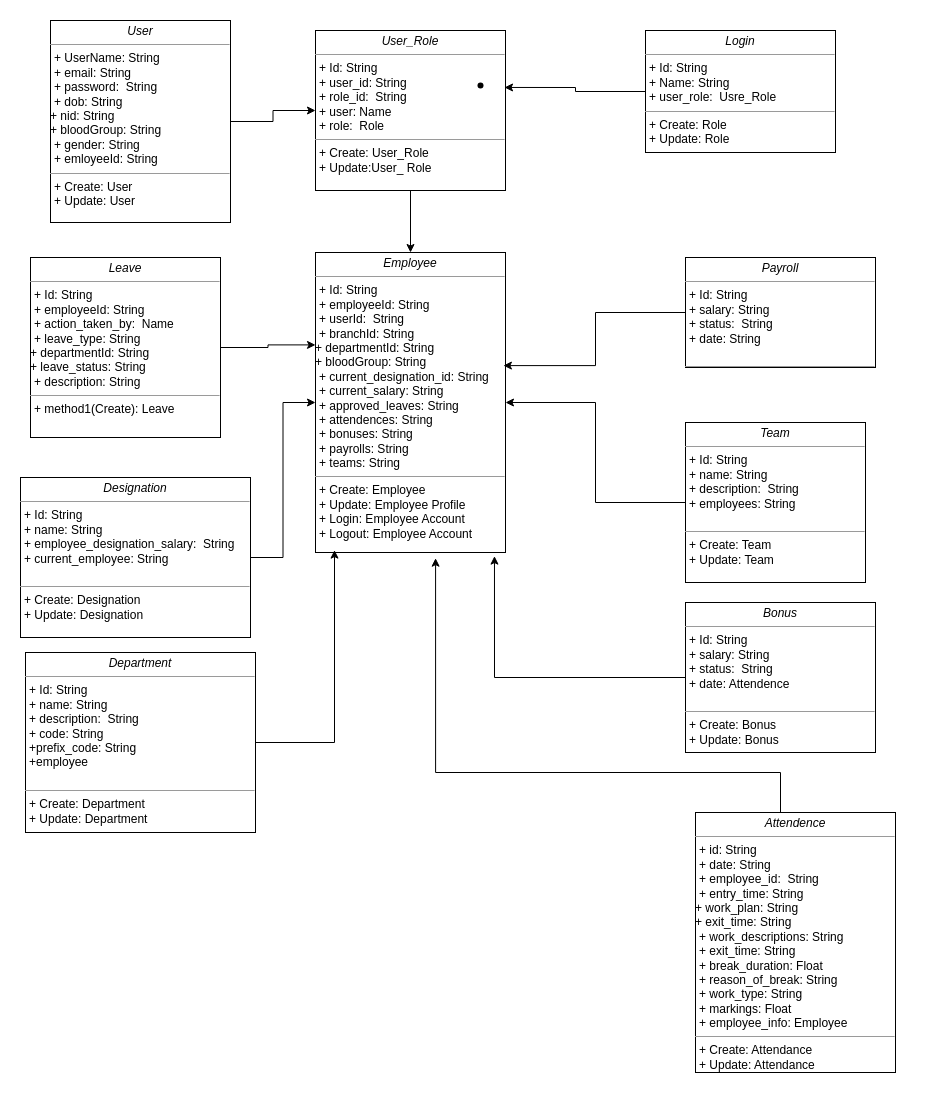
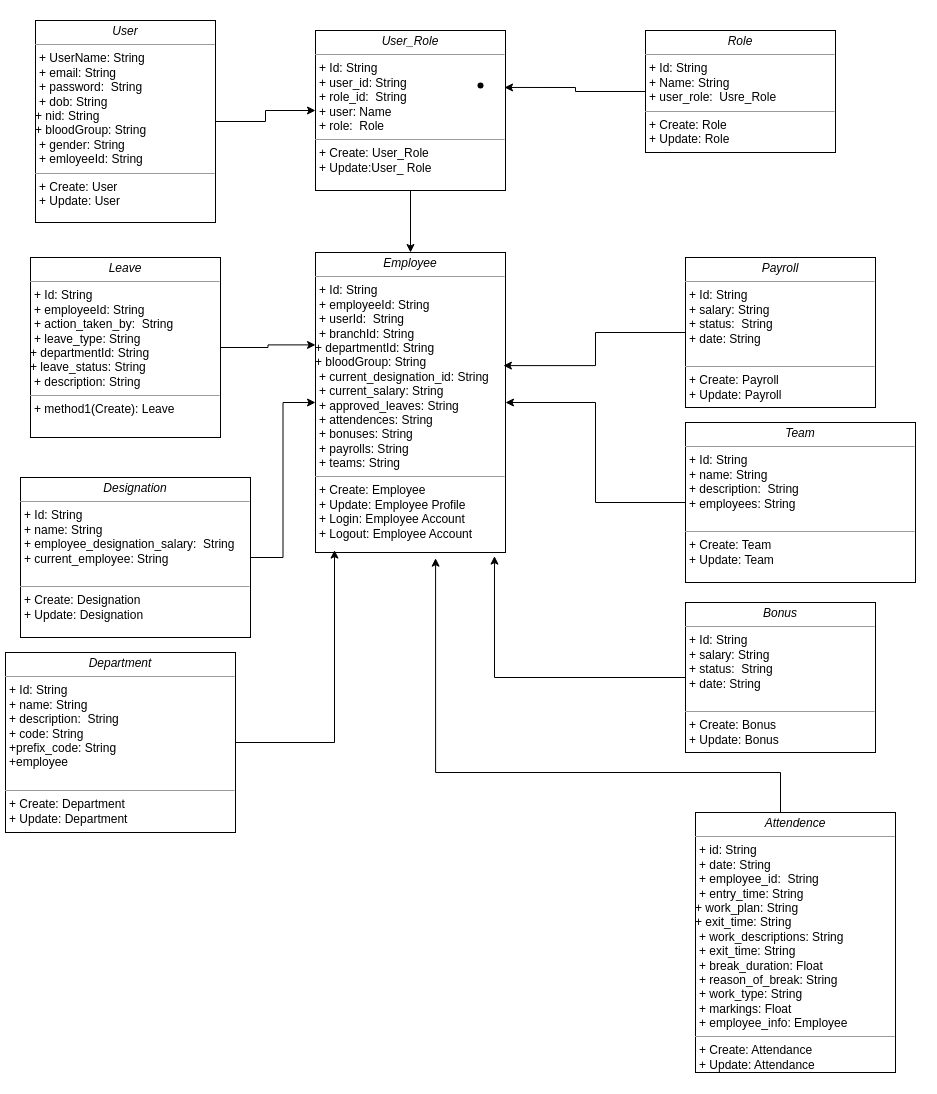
(715, 74) -> (715, 74)
(141, 122) -> (126, 122)
(781, 313) -> (781, 333)
(106, 322) -> (110, 322)
(776, 503) -> (801, 503)
(741, 653) -> (736, 653)
(141, 743) -> (121, 743)
